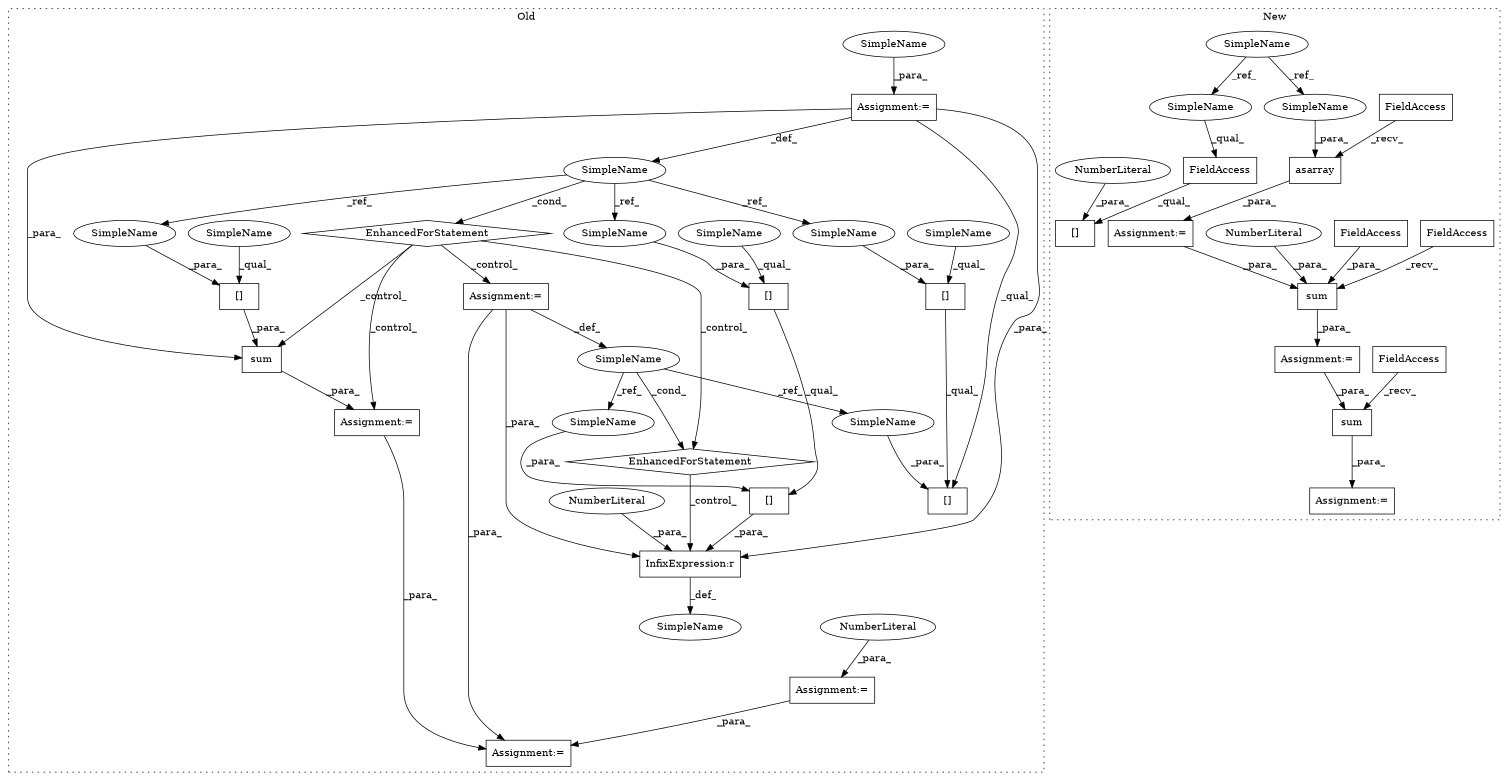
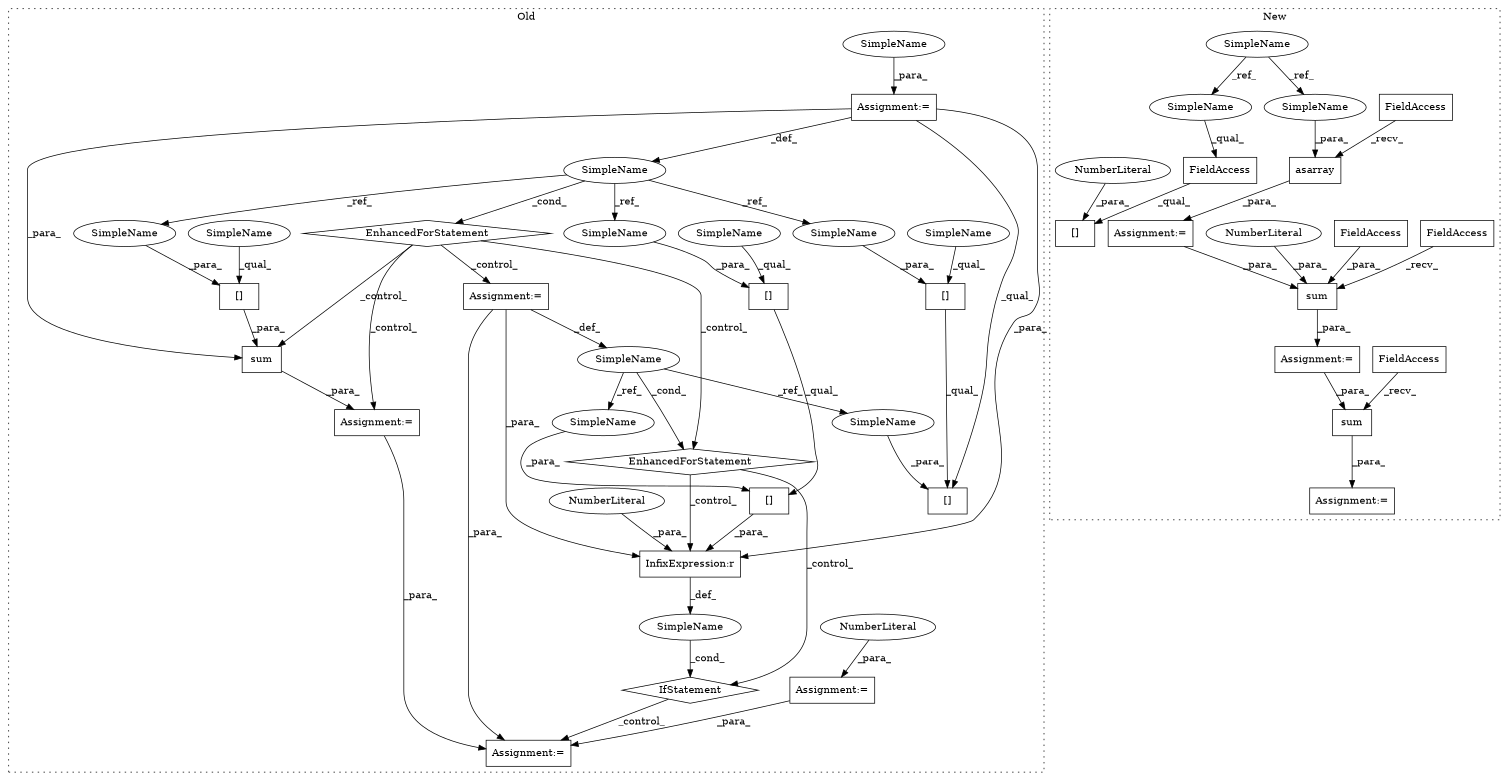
none -> (690, 690)
